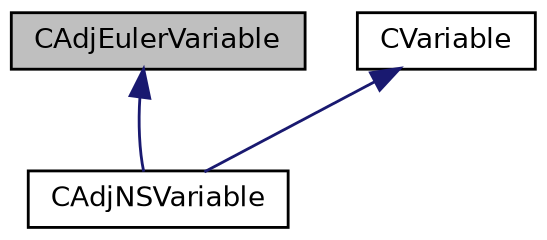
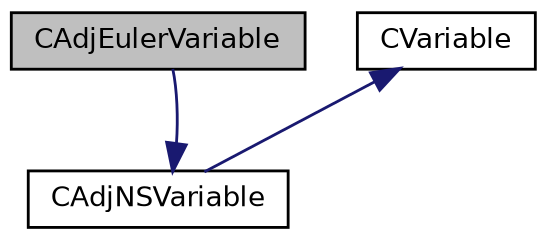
(139, 135) -> (177, 106)
